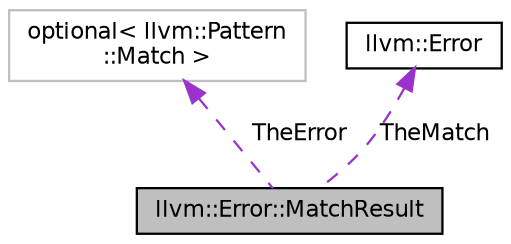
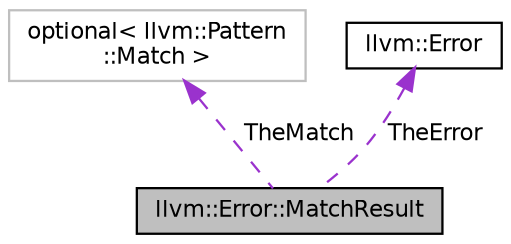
(296, 135) -> (296, 135)
(432, 135) -> (432, 135)
